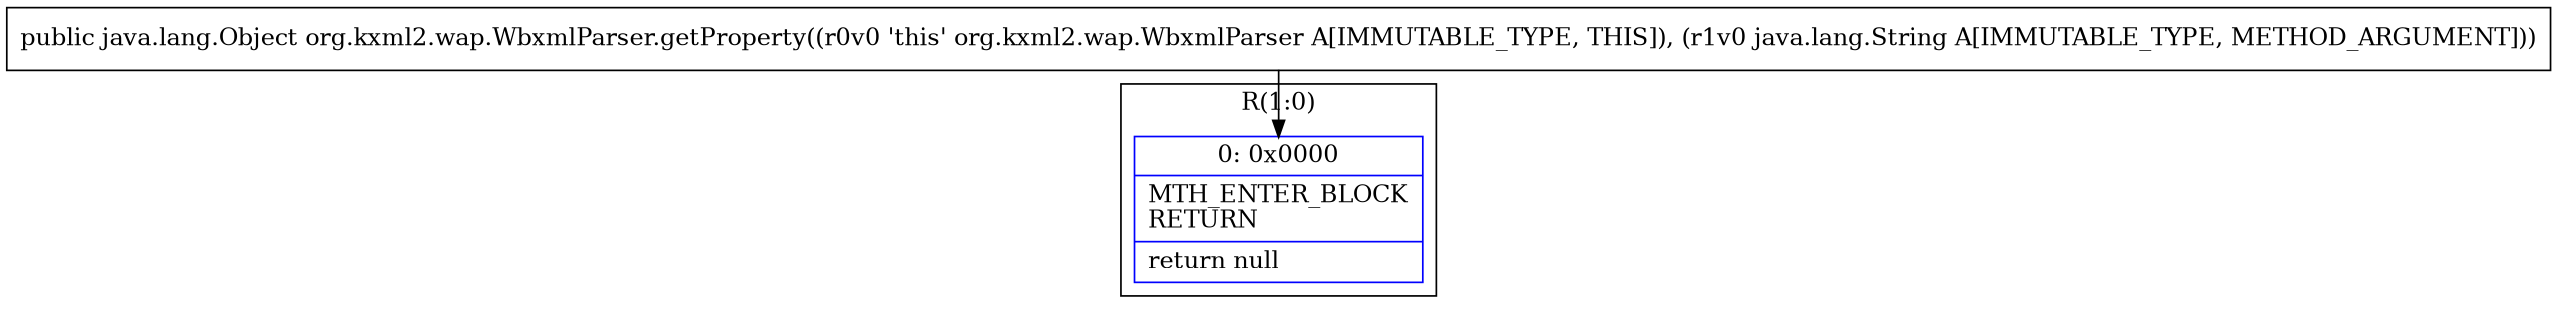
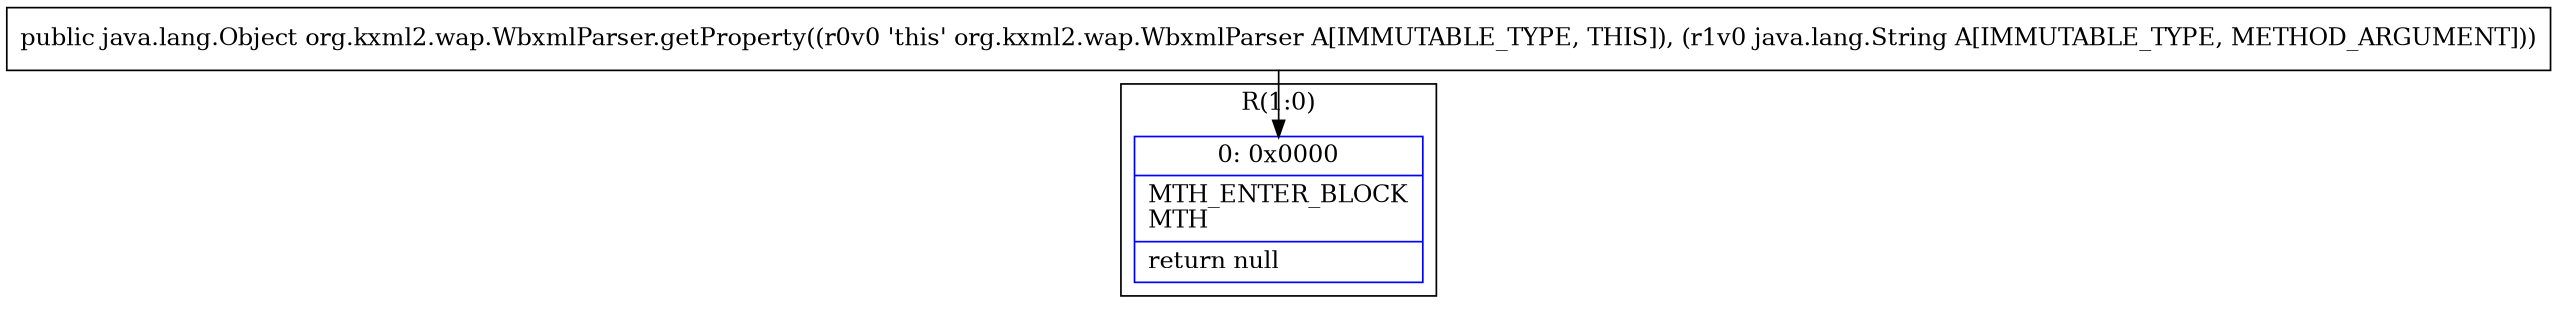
(1203, 220) -> (1179, 220)
